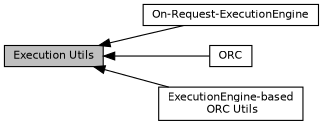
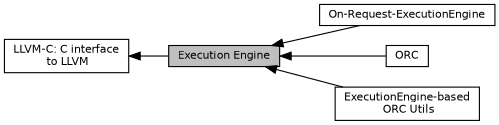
(54, 56) -> (224, 56)
none -> (67, 56)
